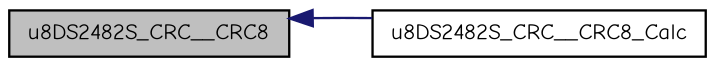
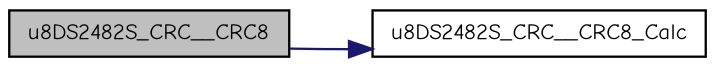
(343, 18) -> (319, 49)
